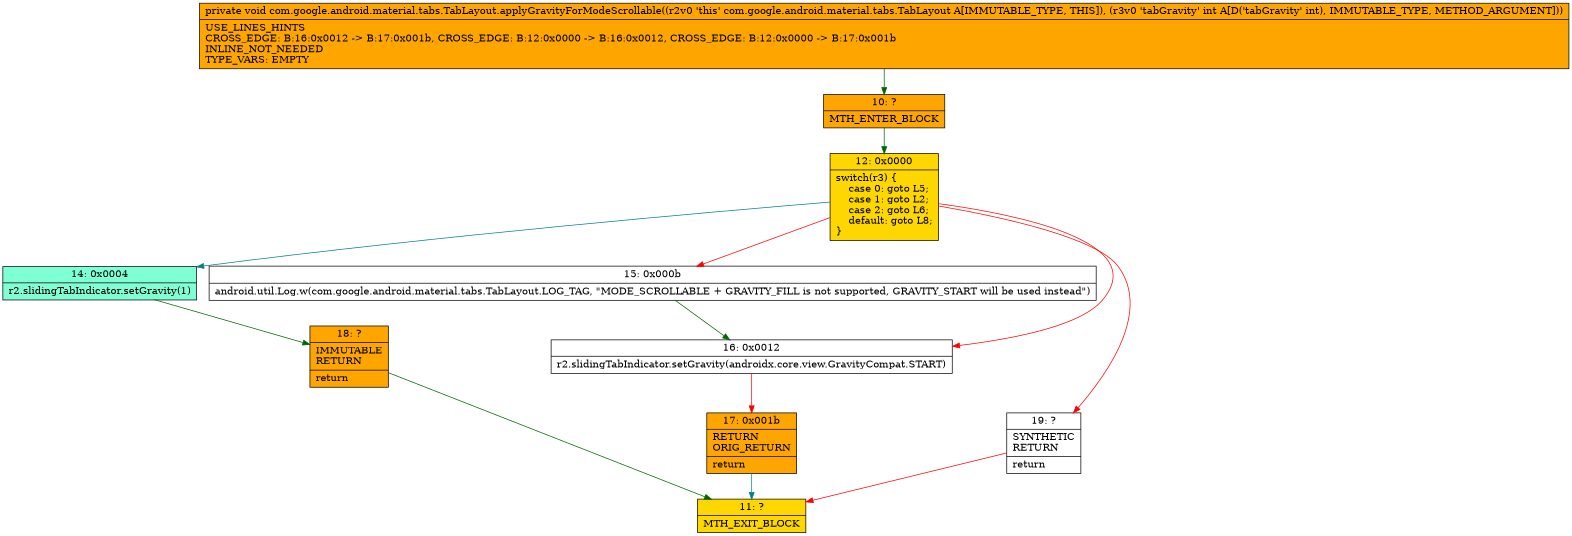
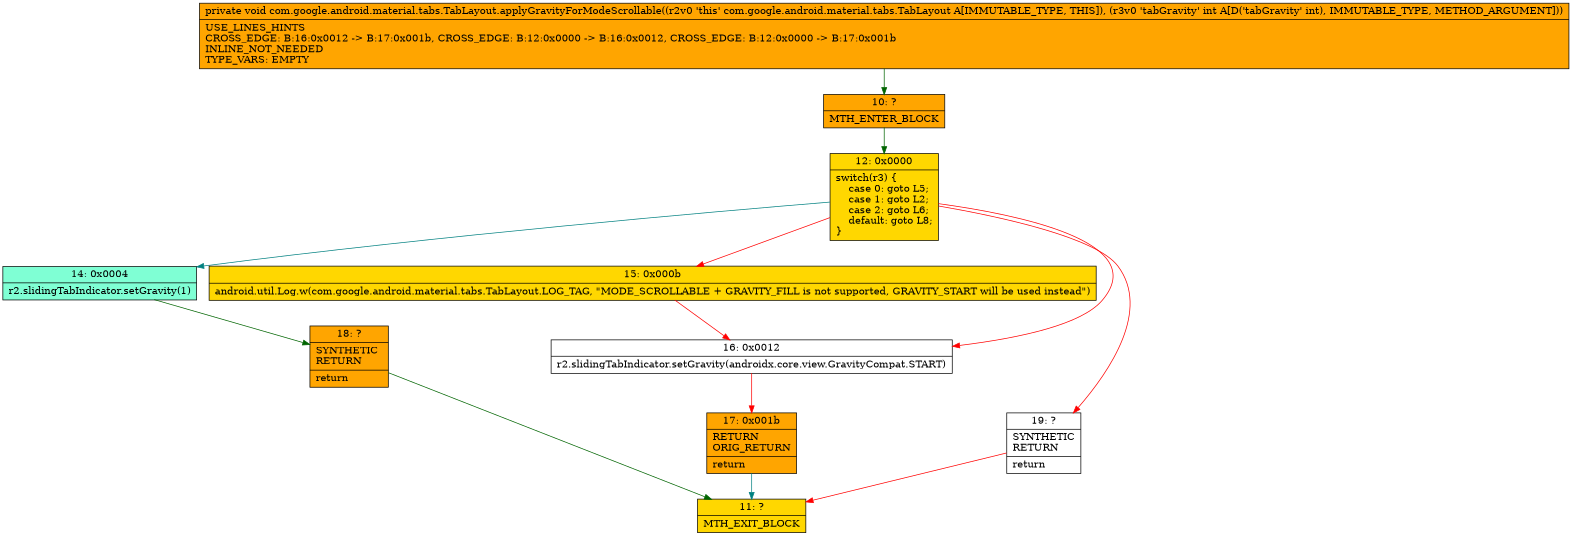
(653, 283) -> (653, 283)
(699, 318) -> (699, 318)
(349, 351) -> (347, 351)
